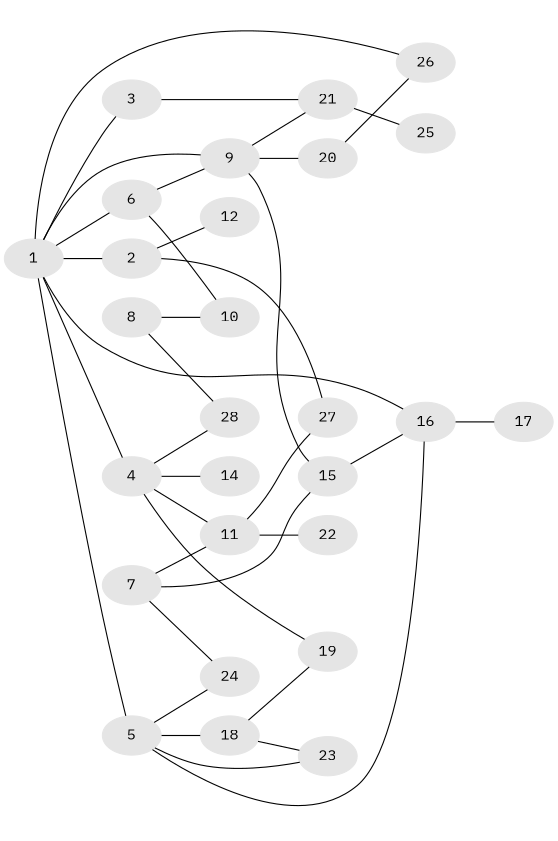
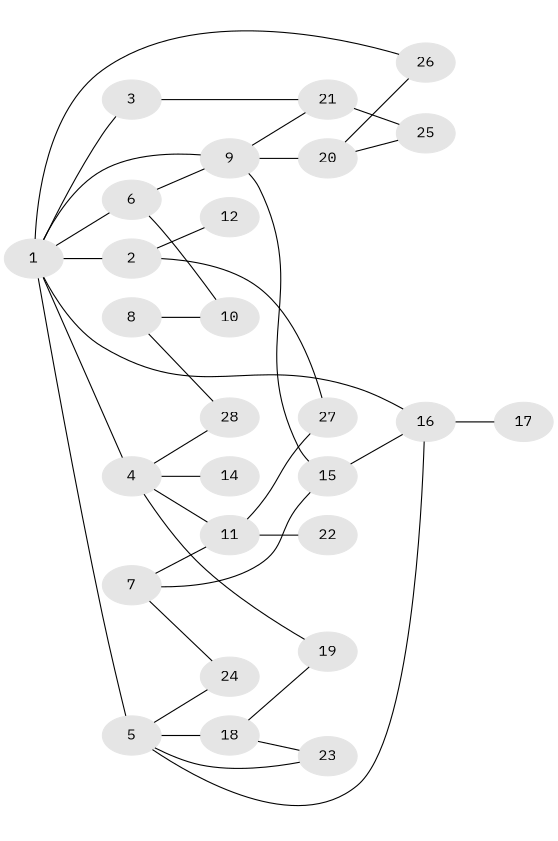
none -> (377, 146)
